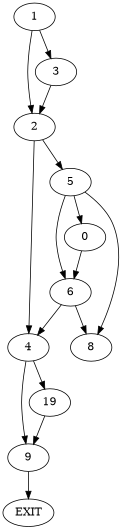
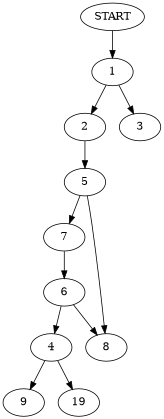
none -> (112, 17)
(47, 96) -> none
(32, 233) -> none
(56, 233) -> none
(85, 237) -> (64, 237)
(41, 427) -> none
(28, 513) -> none
